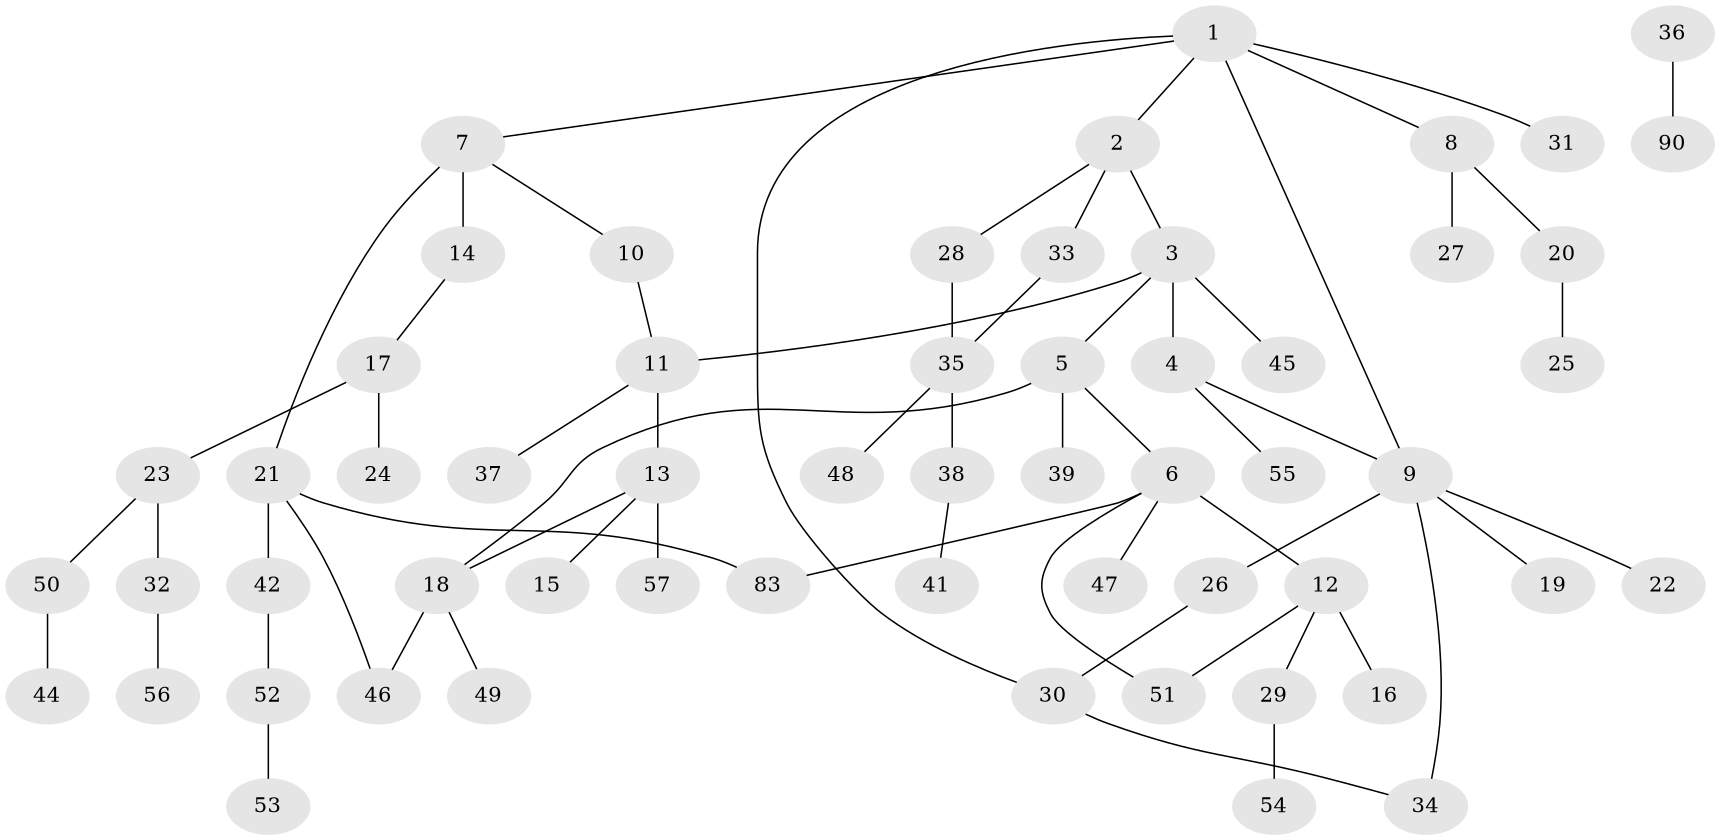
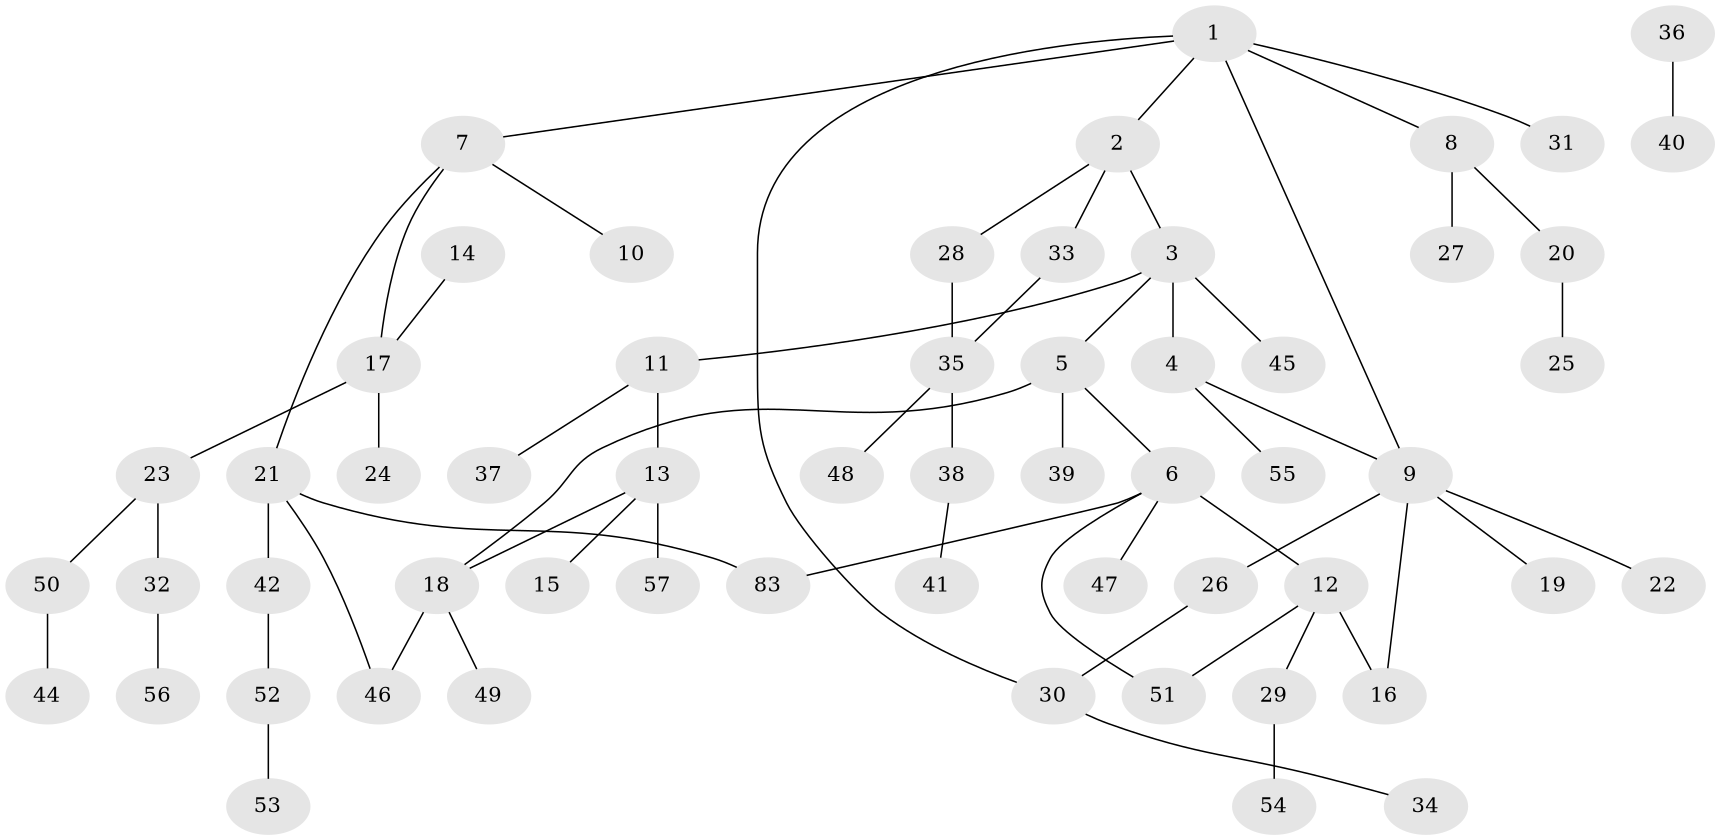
(1673, 144) -> (1673, 144)
(463, 199) -> (400, 248)
(645, 309) -> none
(1439, 640) -> (1398, 586)
